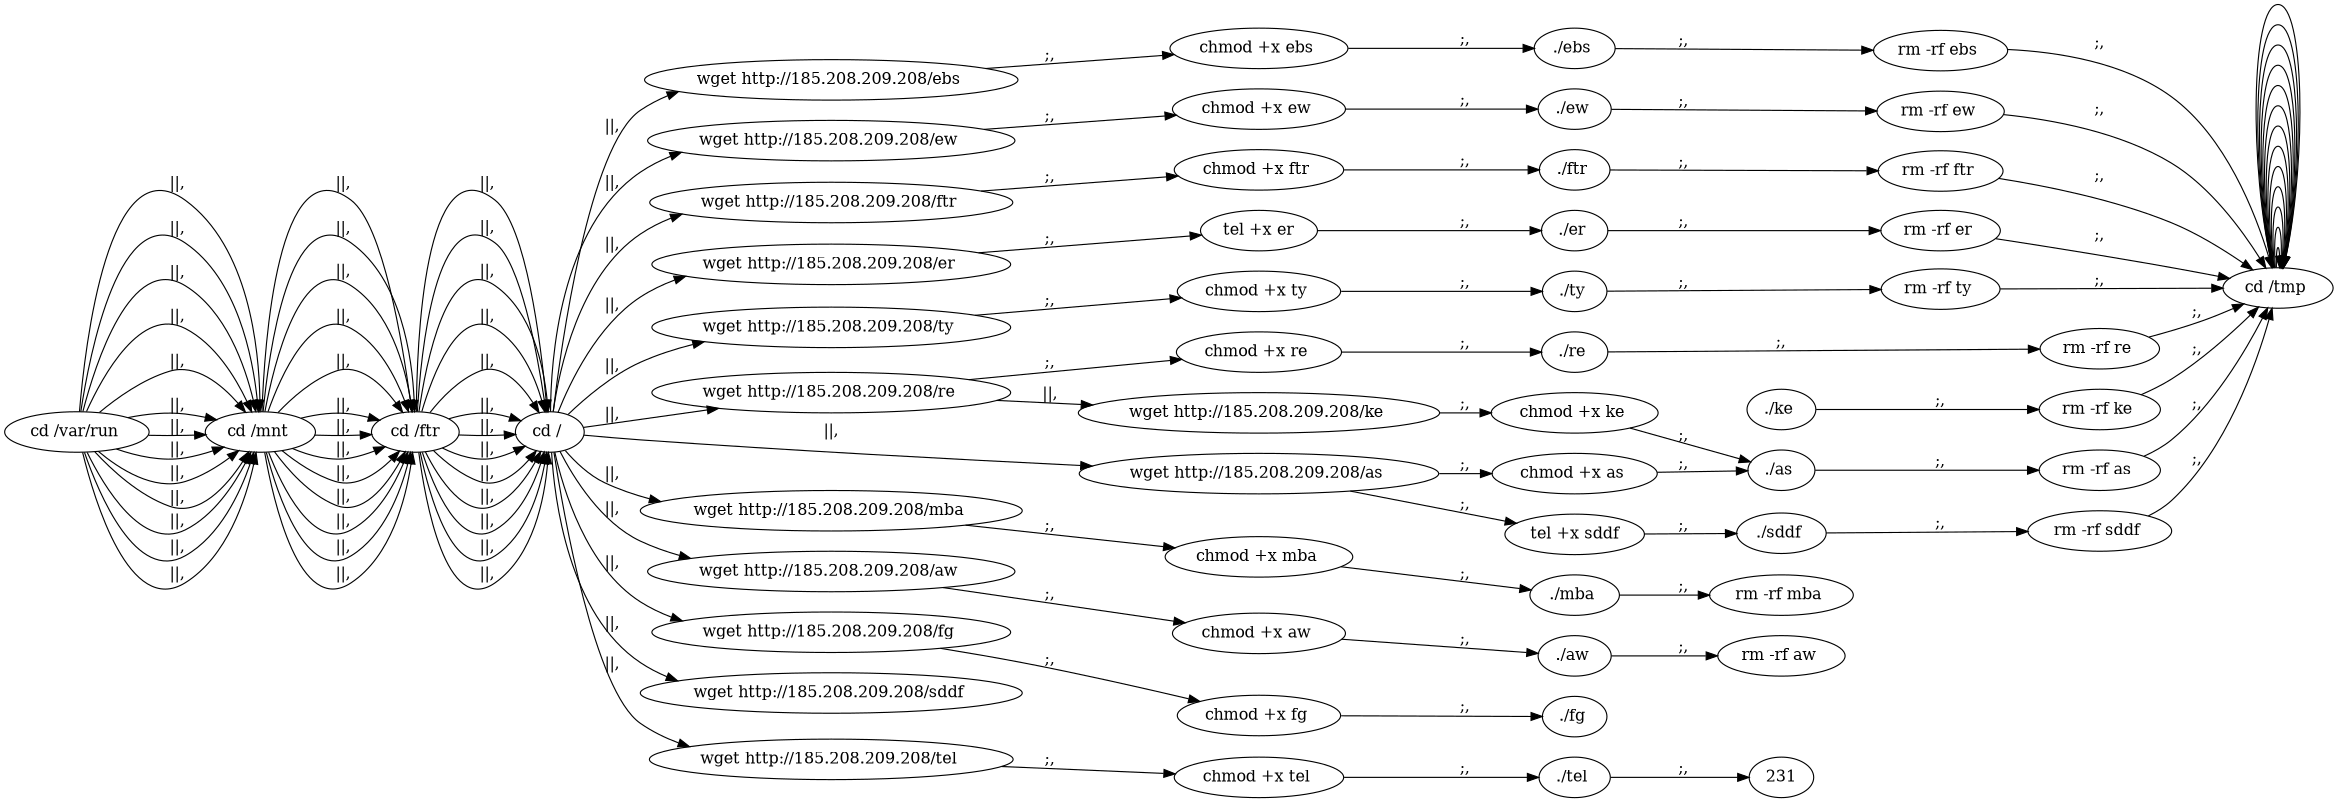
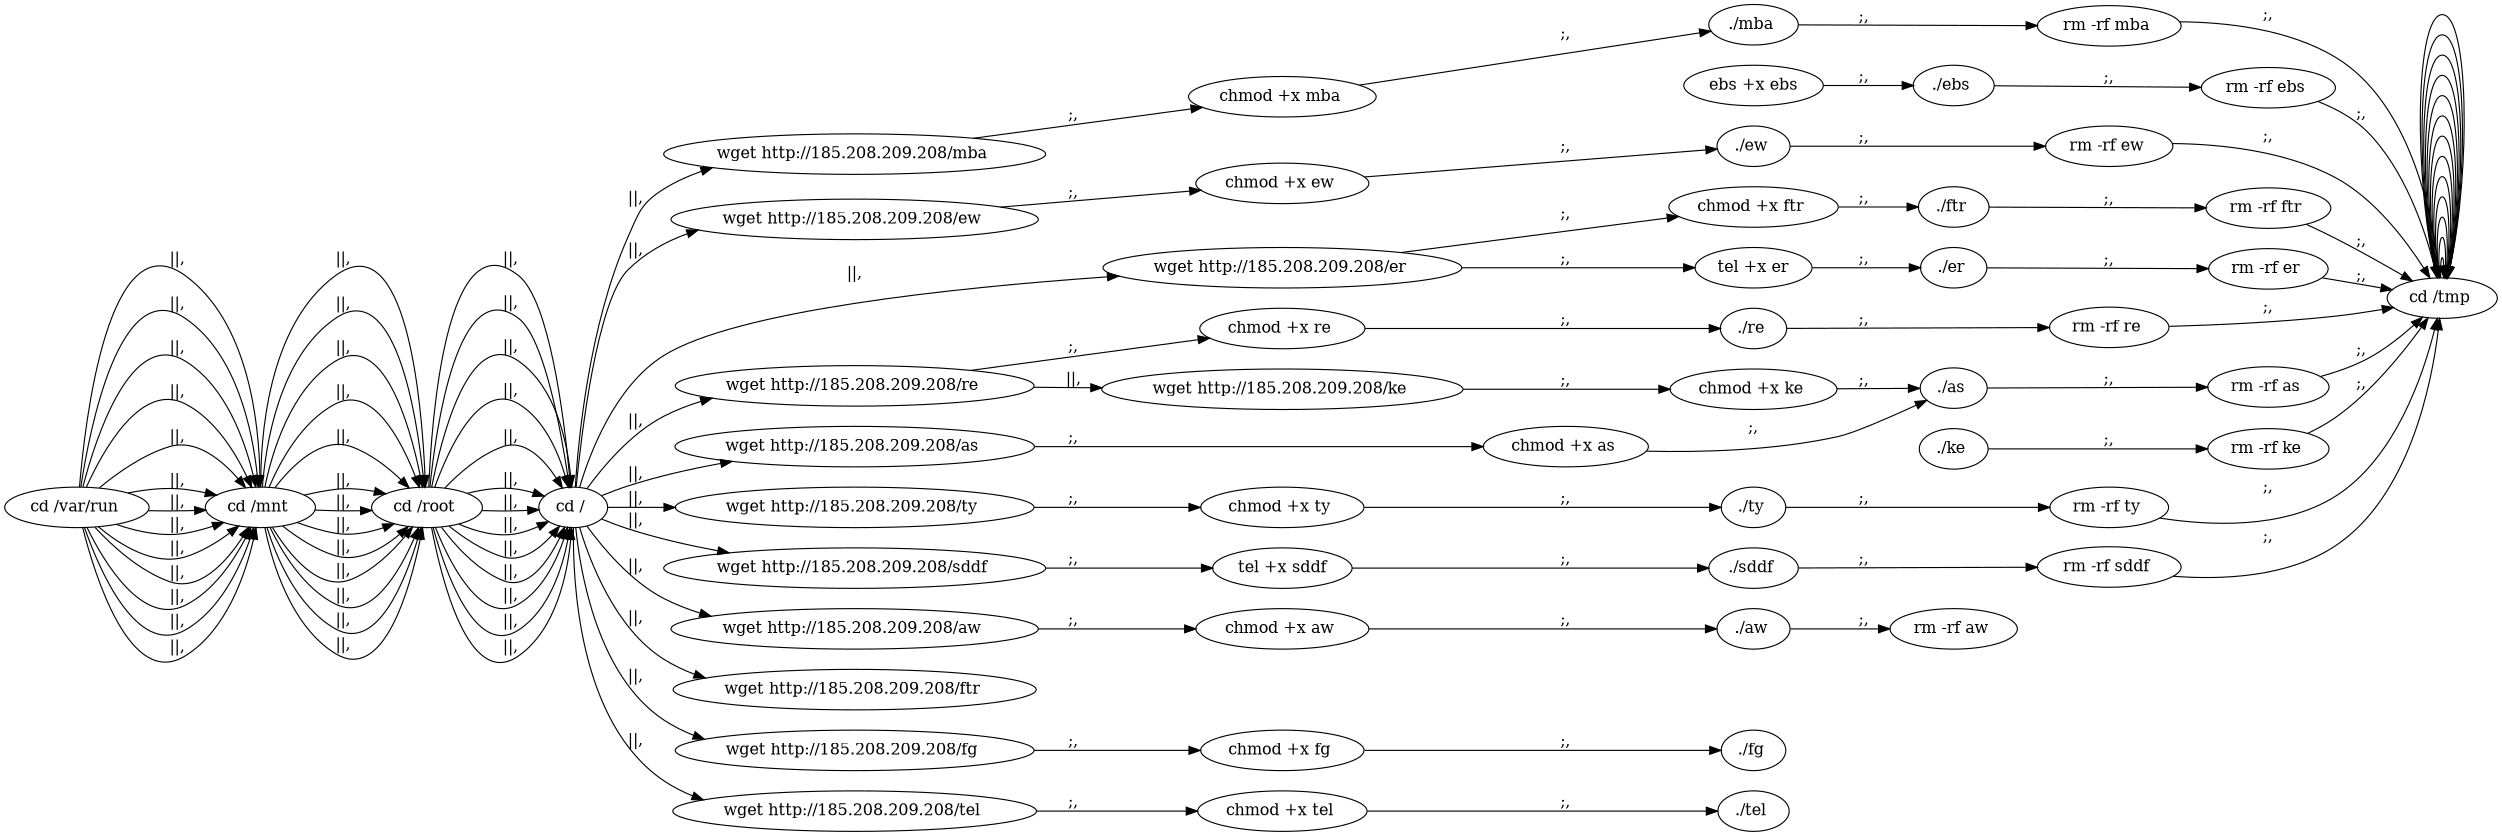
(1259, 48) -> (1754, 86)
(831, 80) -> none
none -> (2366, 82)
(1074, 184) -> (1534, 235)
(415, 432) -> (427, 507)
(1428, 506) -> (1124, 568)
(1781, 777) -> none
